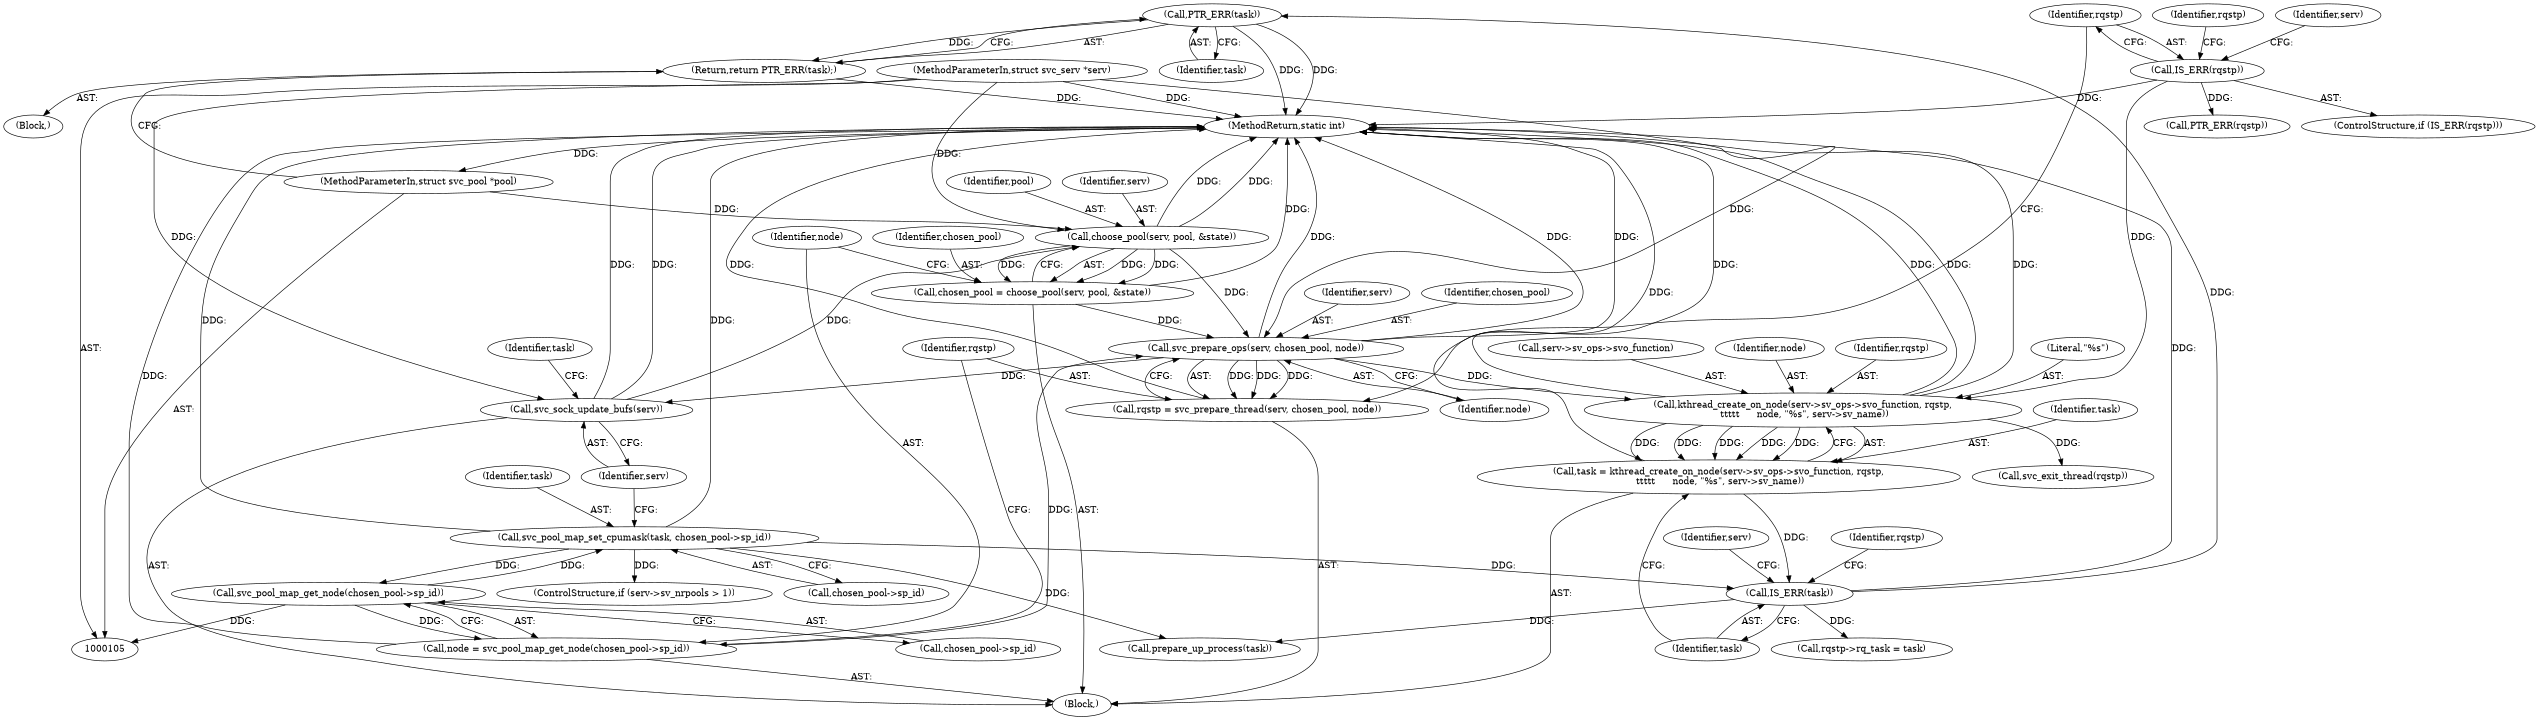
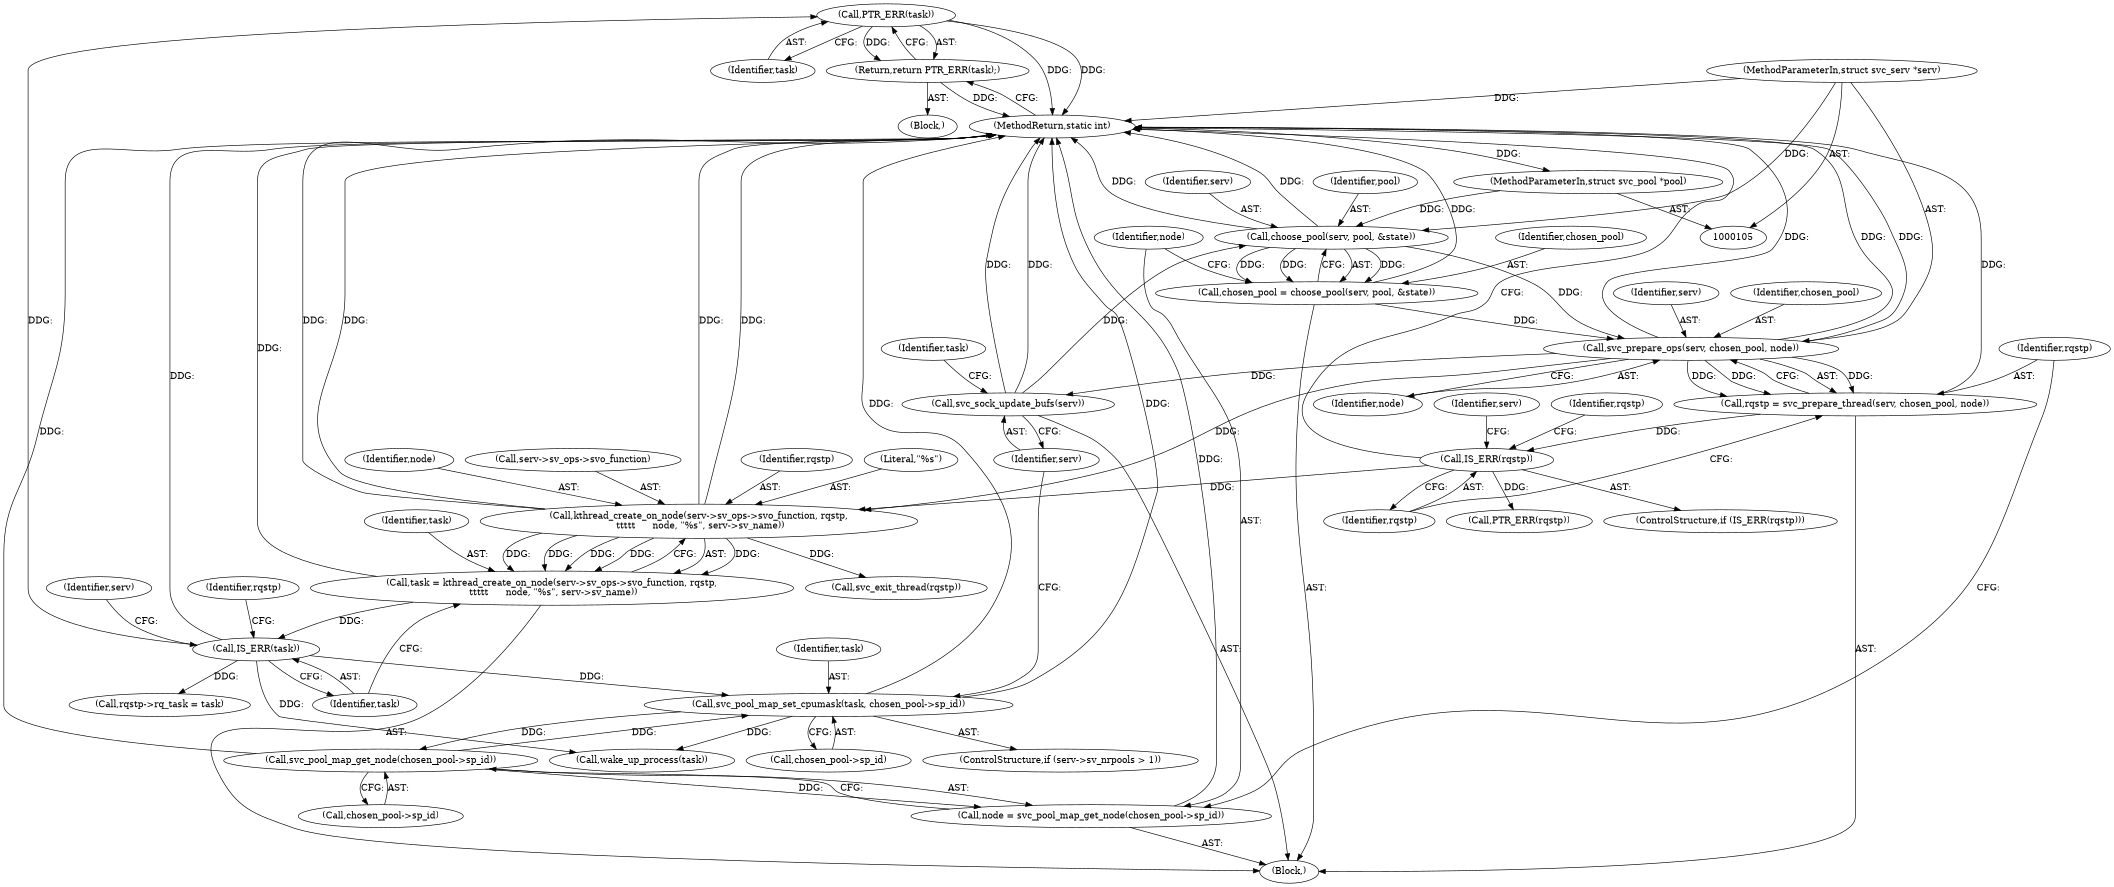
(184, 86) -> (1006, 97)
(2091, 99) -> (1514, 293)
(271, 102) -> none
(1743, 210) -> (1937, 210)
none -> (1647, 429)
(1267, 558) -> (516, 676)
(648, 566) -> (970, 733)
(1029, 614) -> none
(212, 623) -> (120, 149)
(1200, 649) -> (642, 761)
